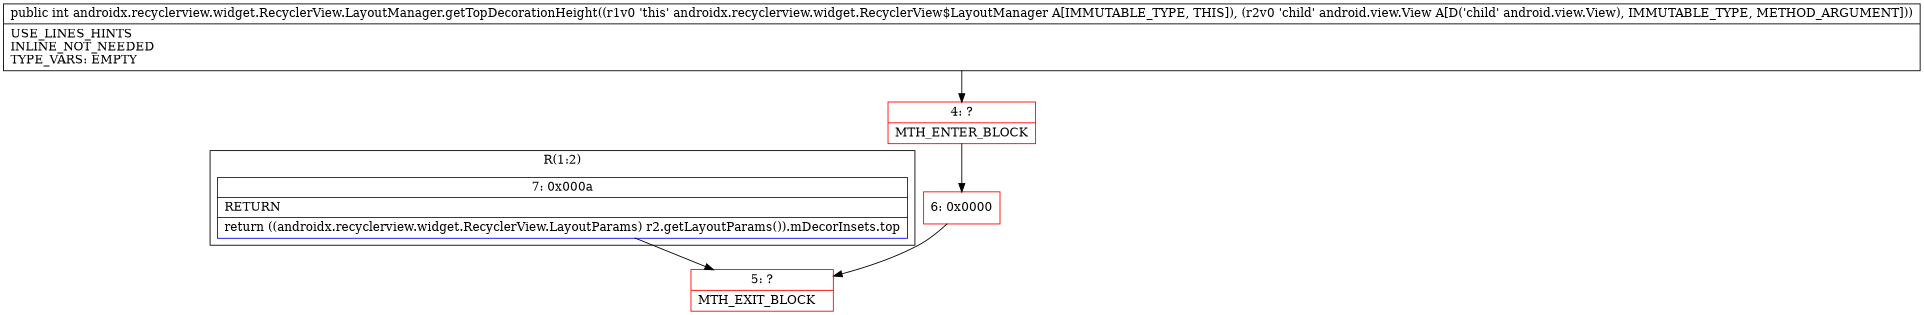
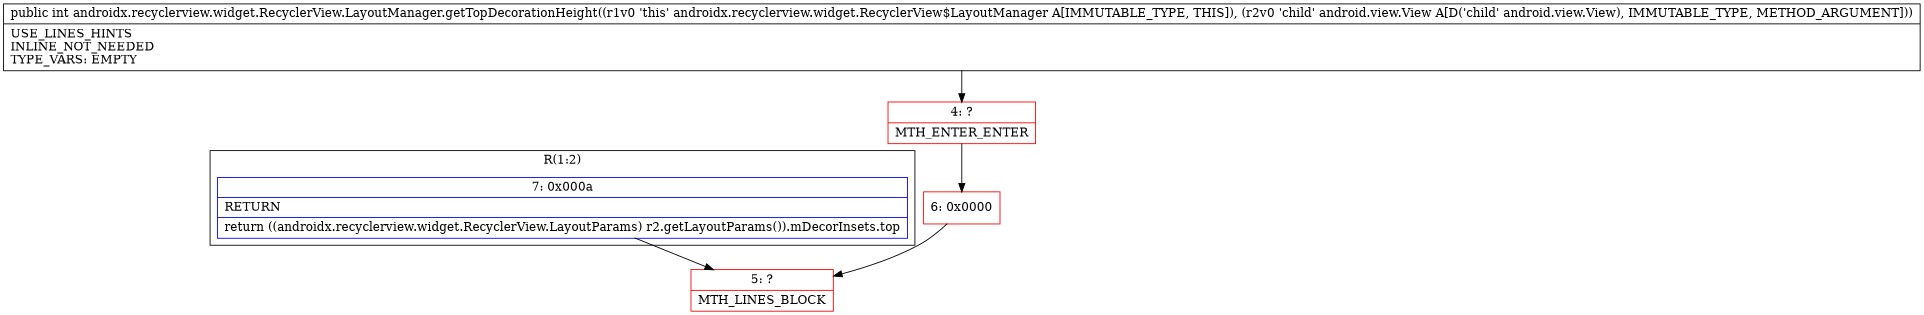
(962, 133) -> (962, 133)
(757, 300) -> (762, 300)
